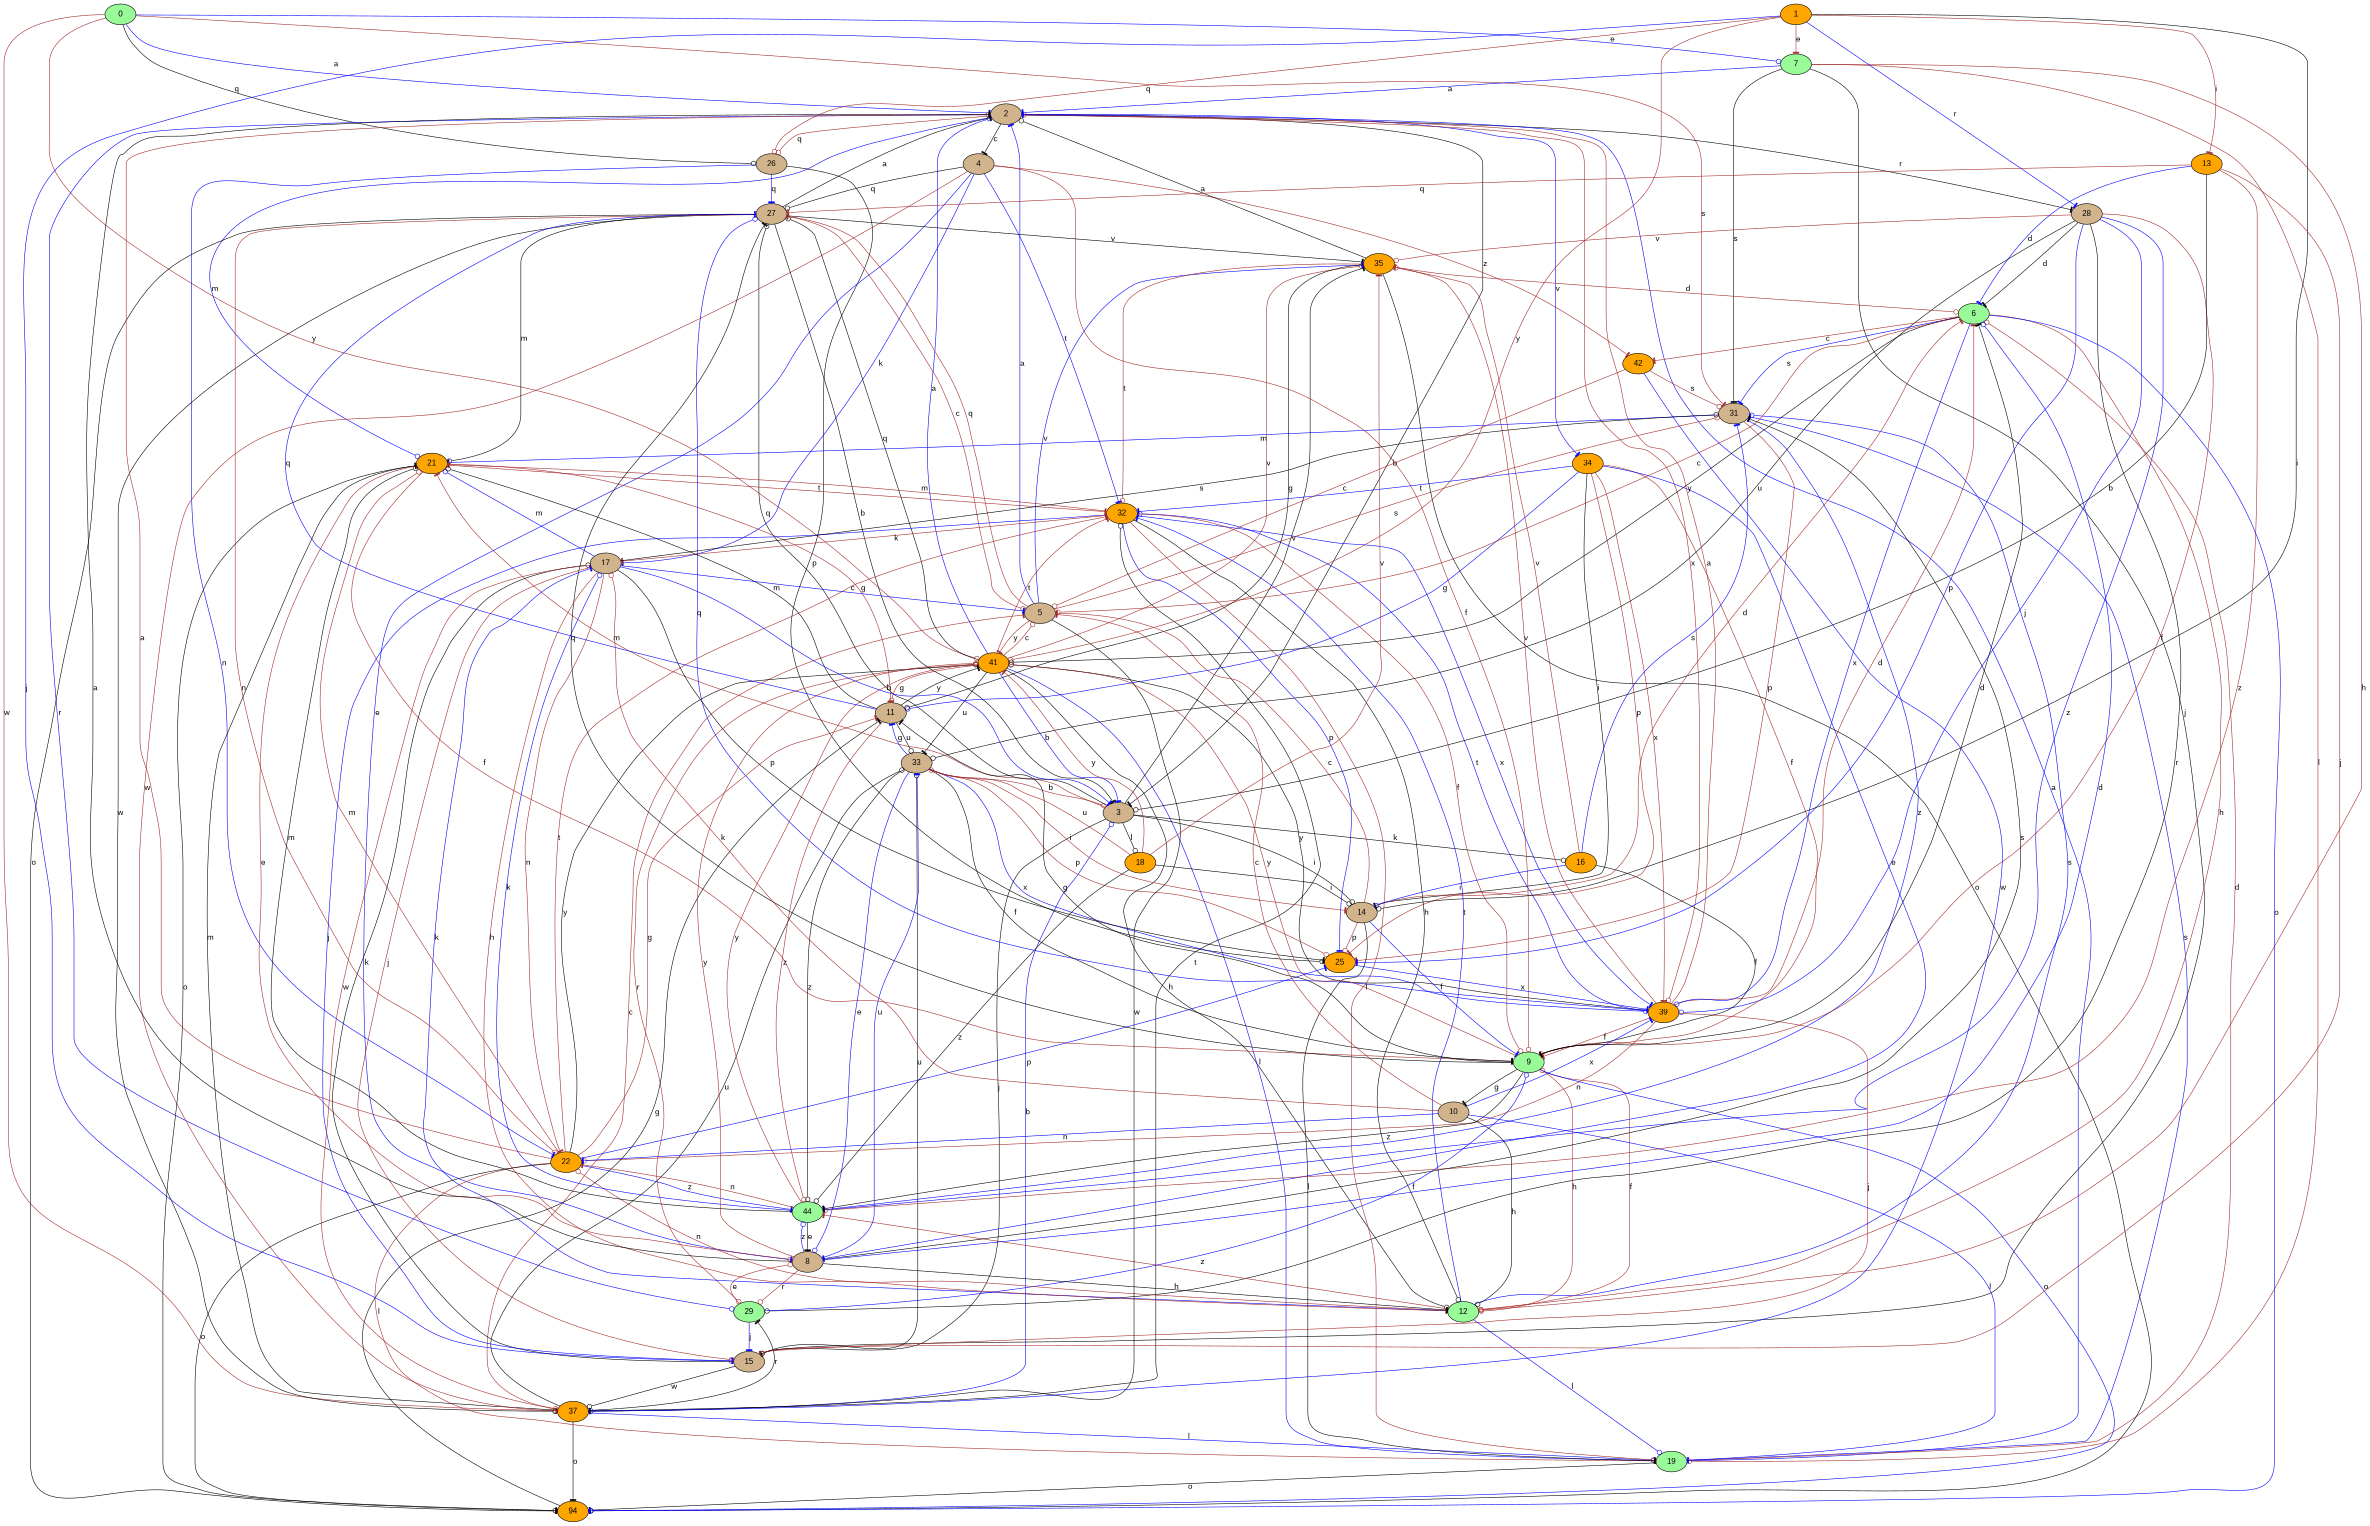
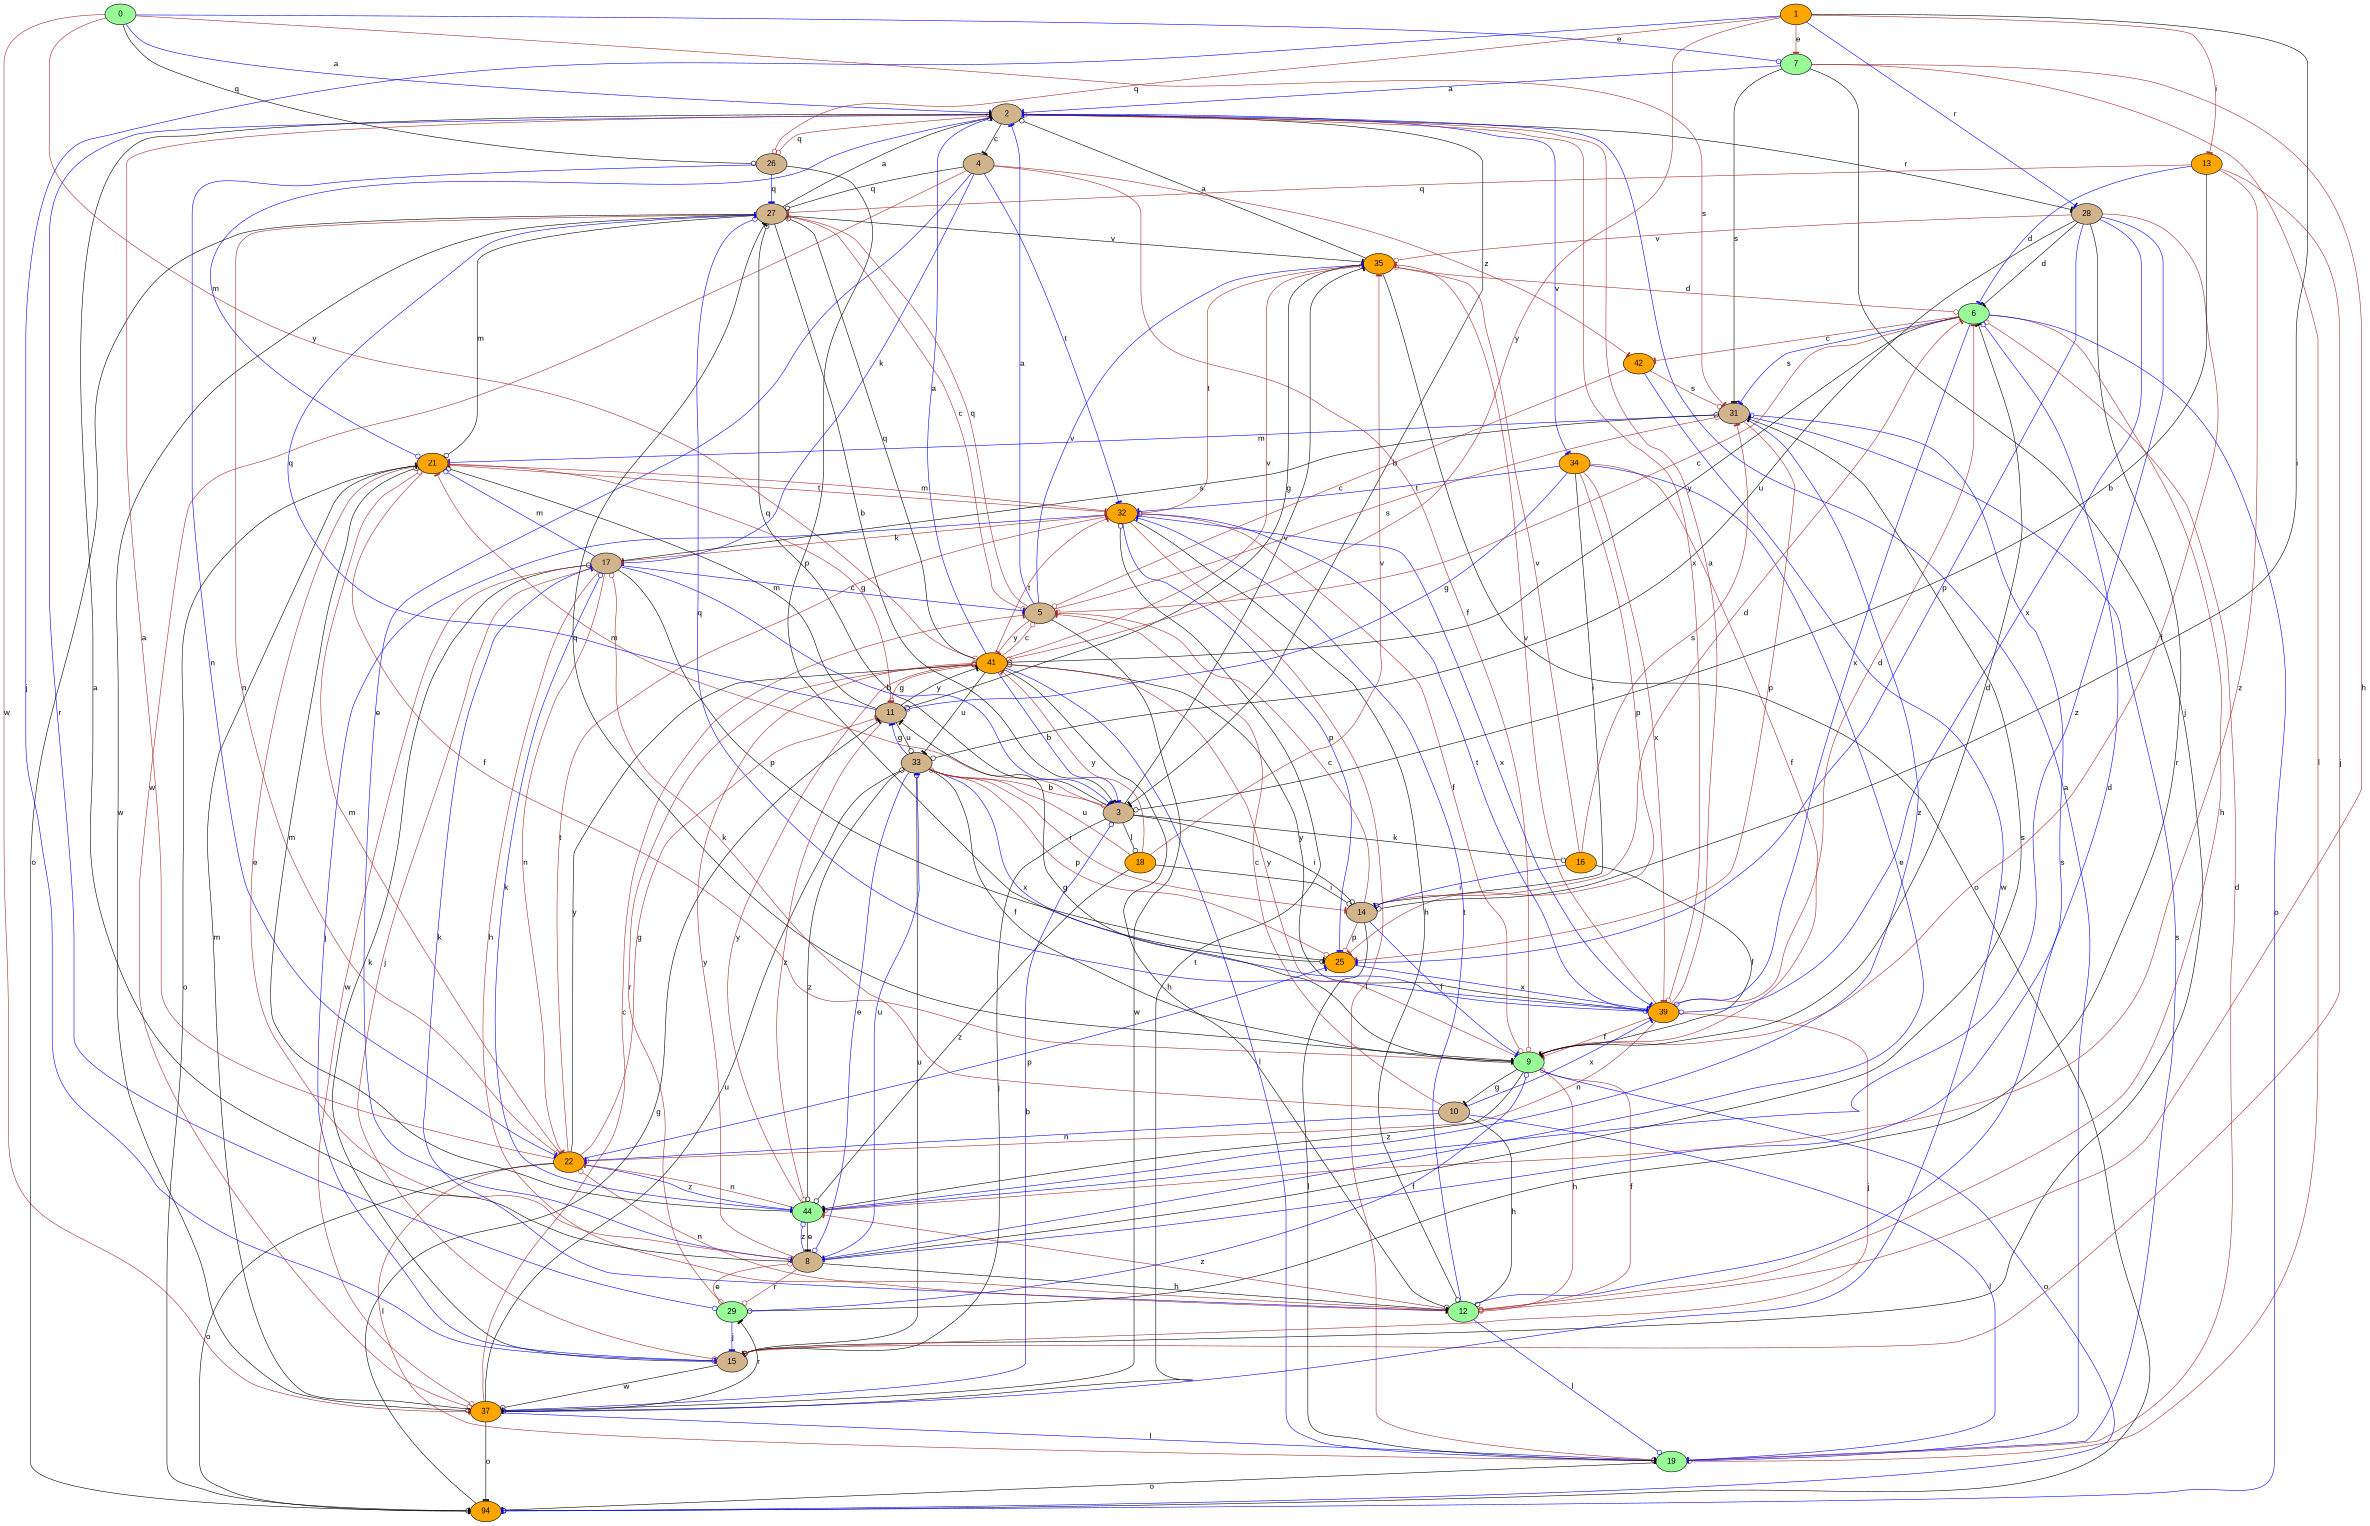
(2025, 613) -> (2027, 613)
(1680, 642) -> (1680, 642)
